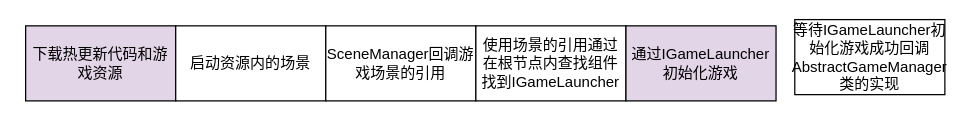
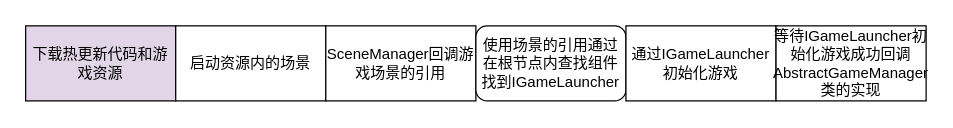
(869, 57) -> (851, 63)
(551, 63) -> (551, 63)
(701, 63) -> (701, 63)
